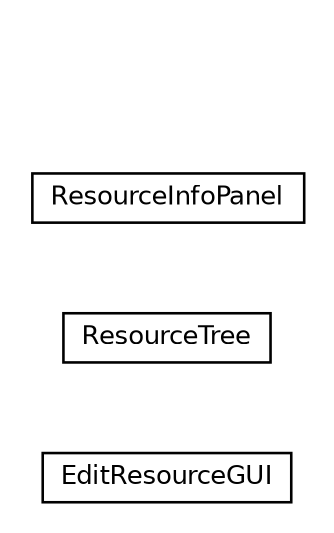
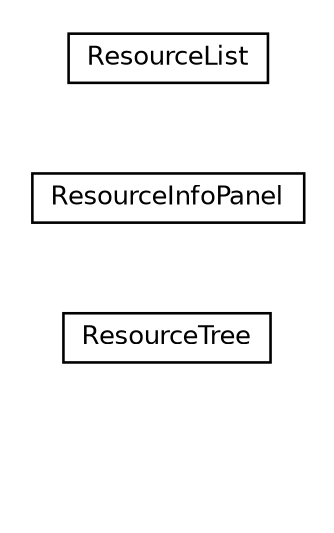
none -> (167, 57)
(167, 476) -> none
